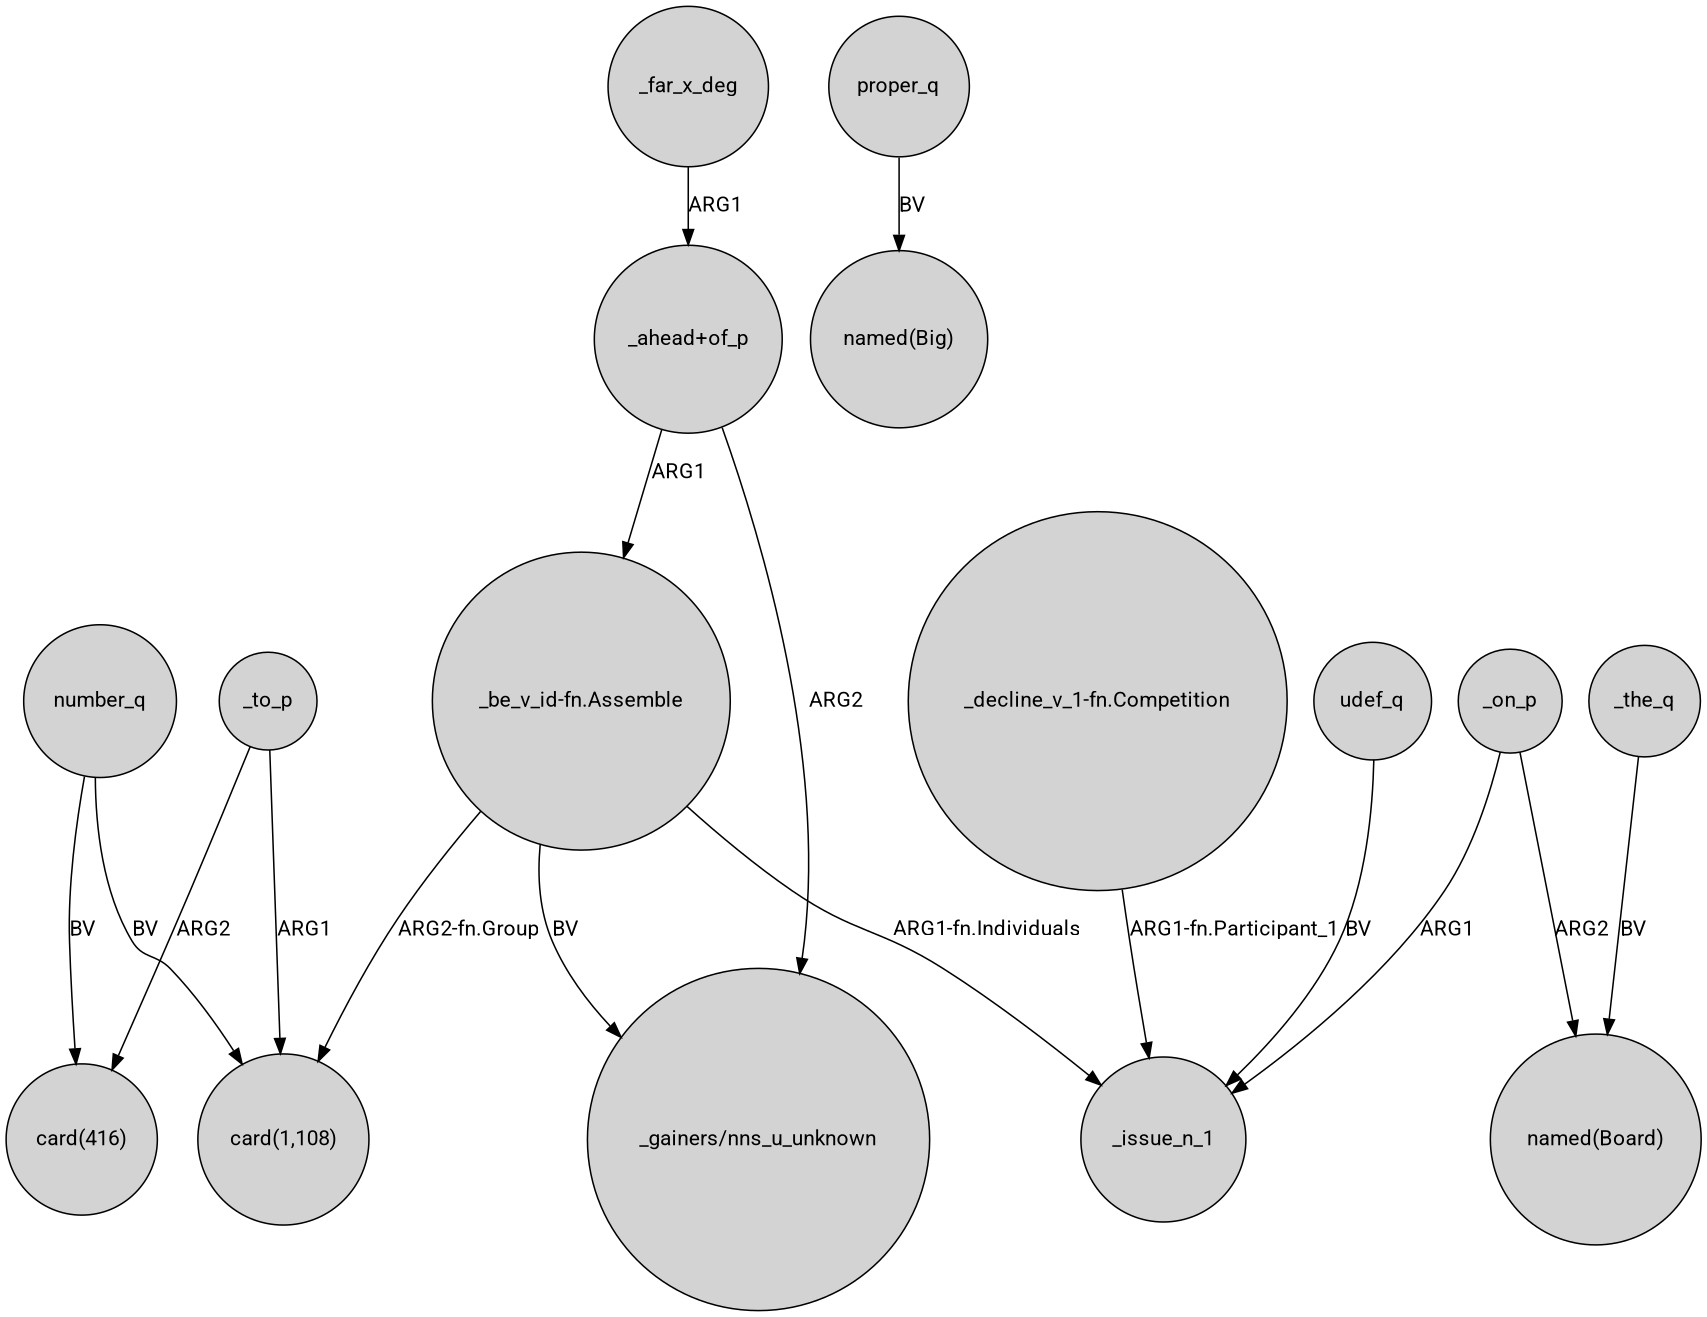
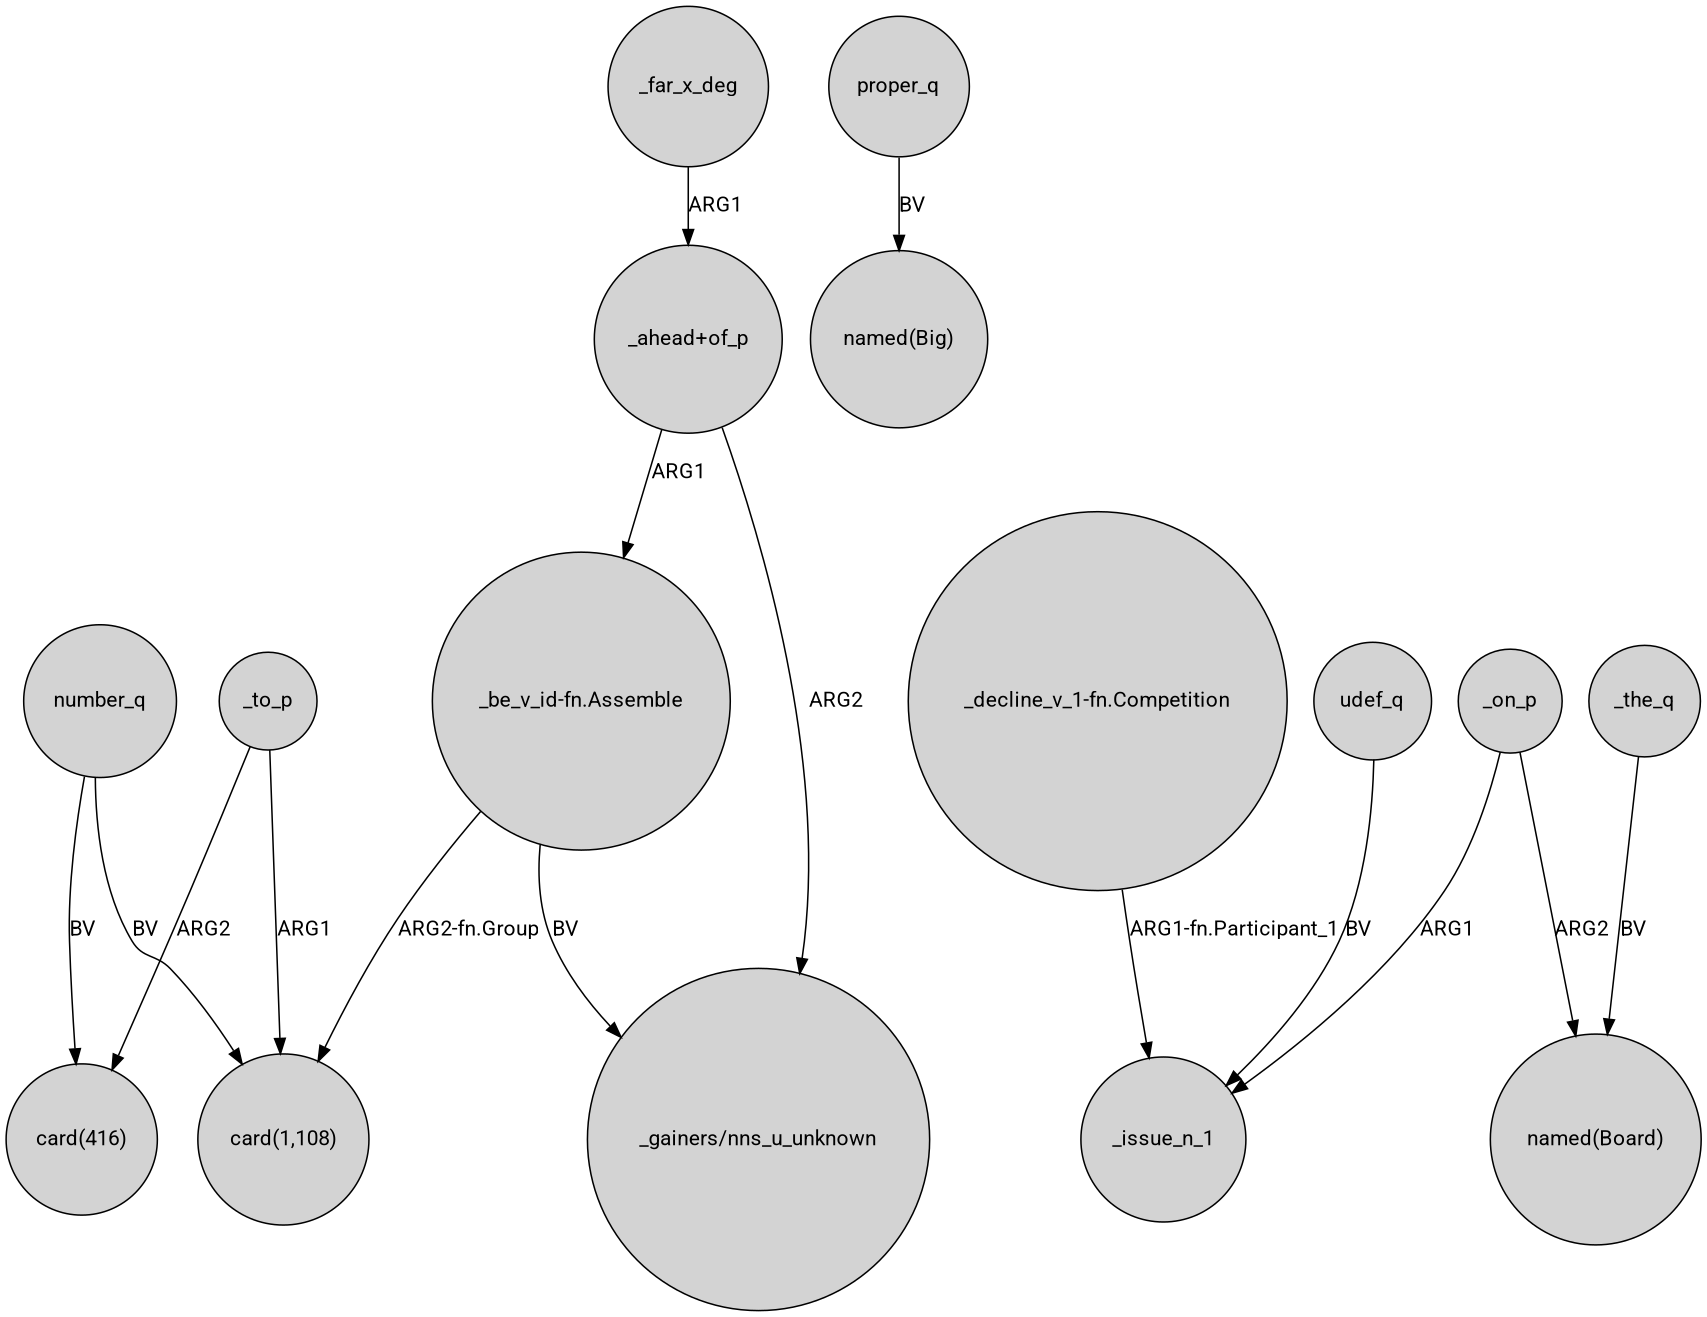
(888, 940) -> none
